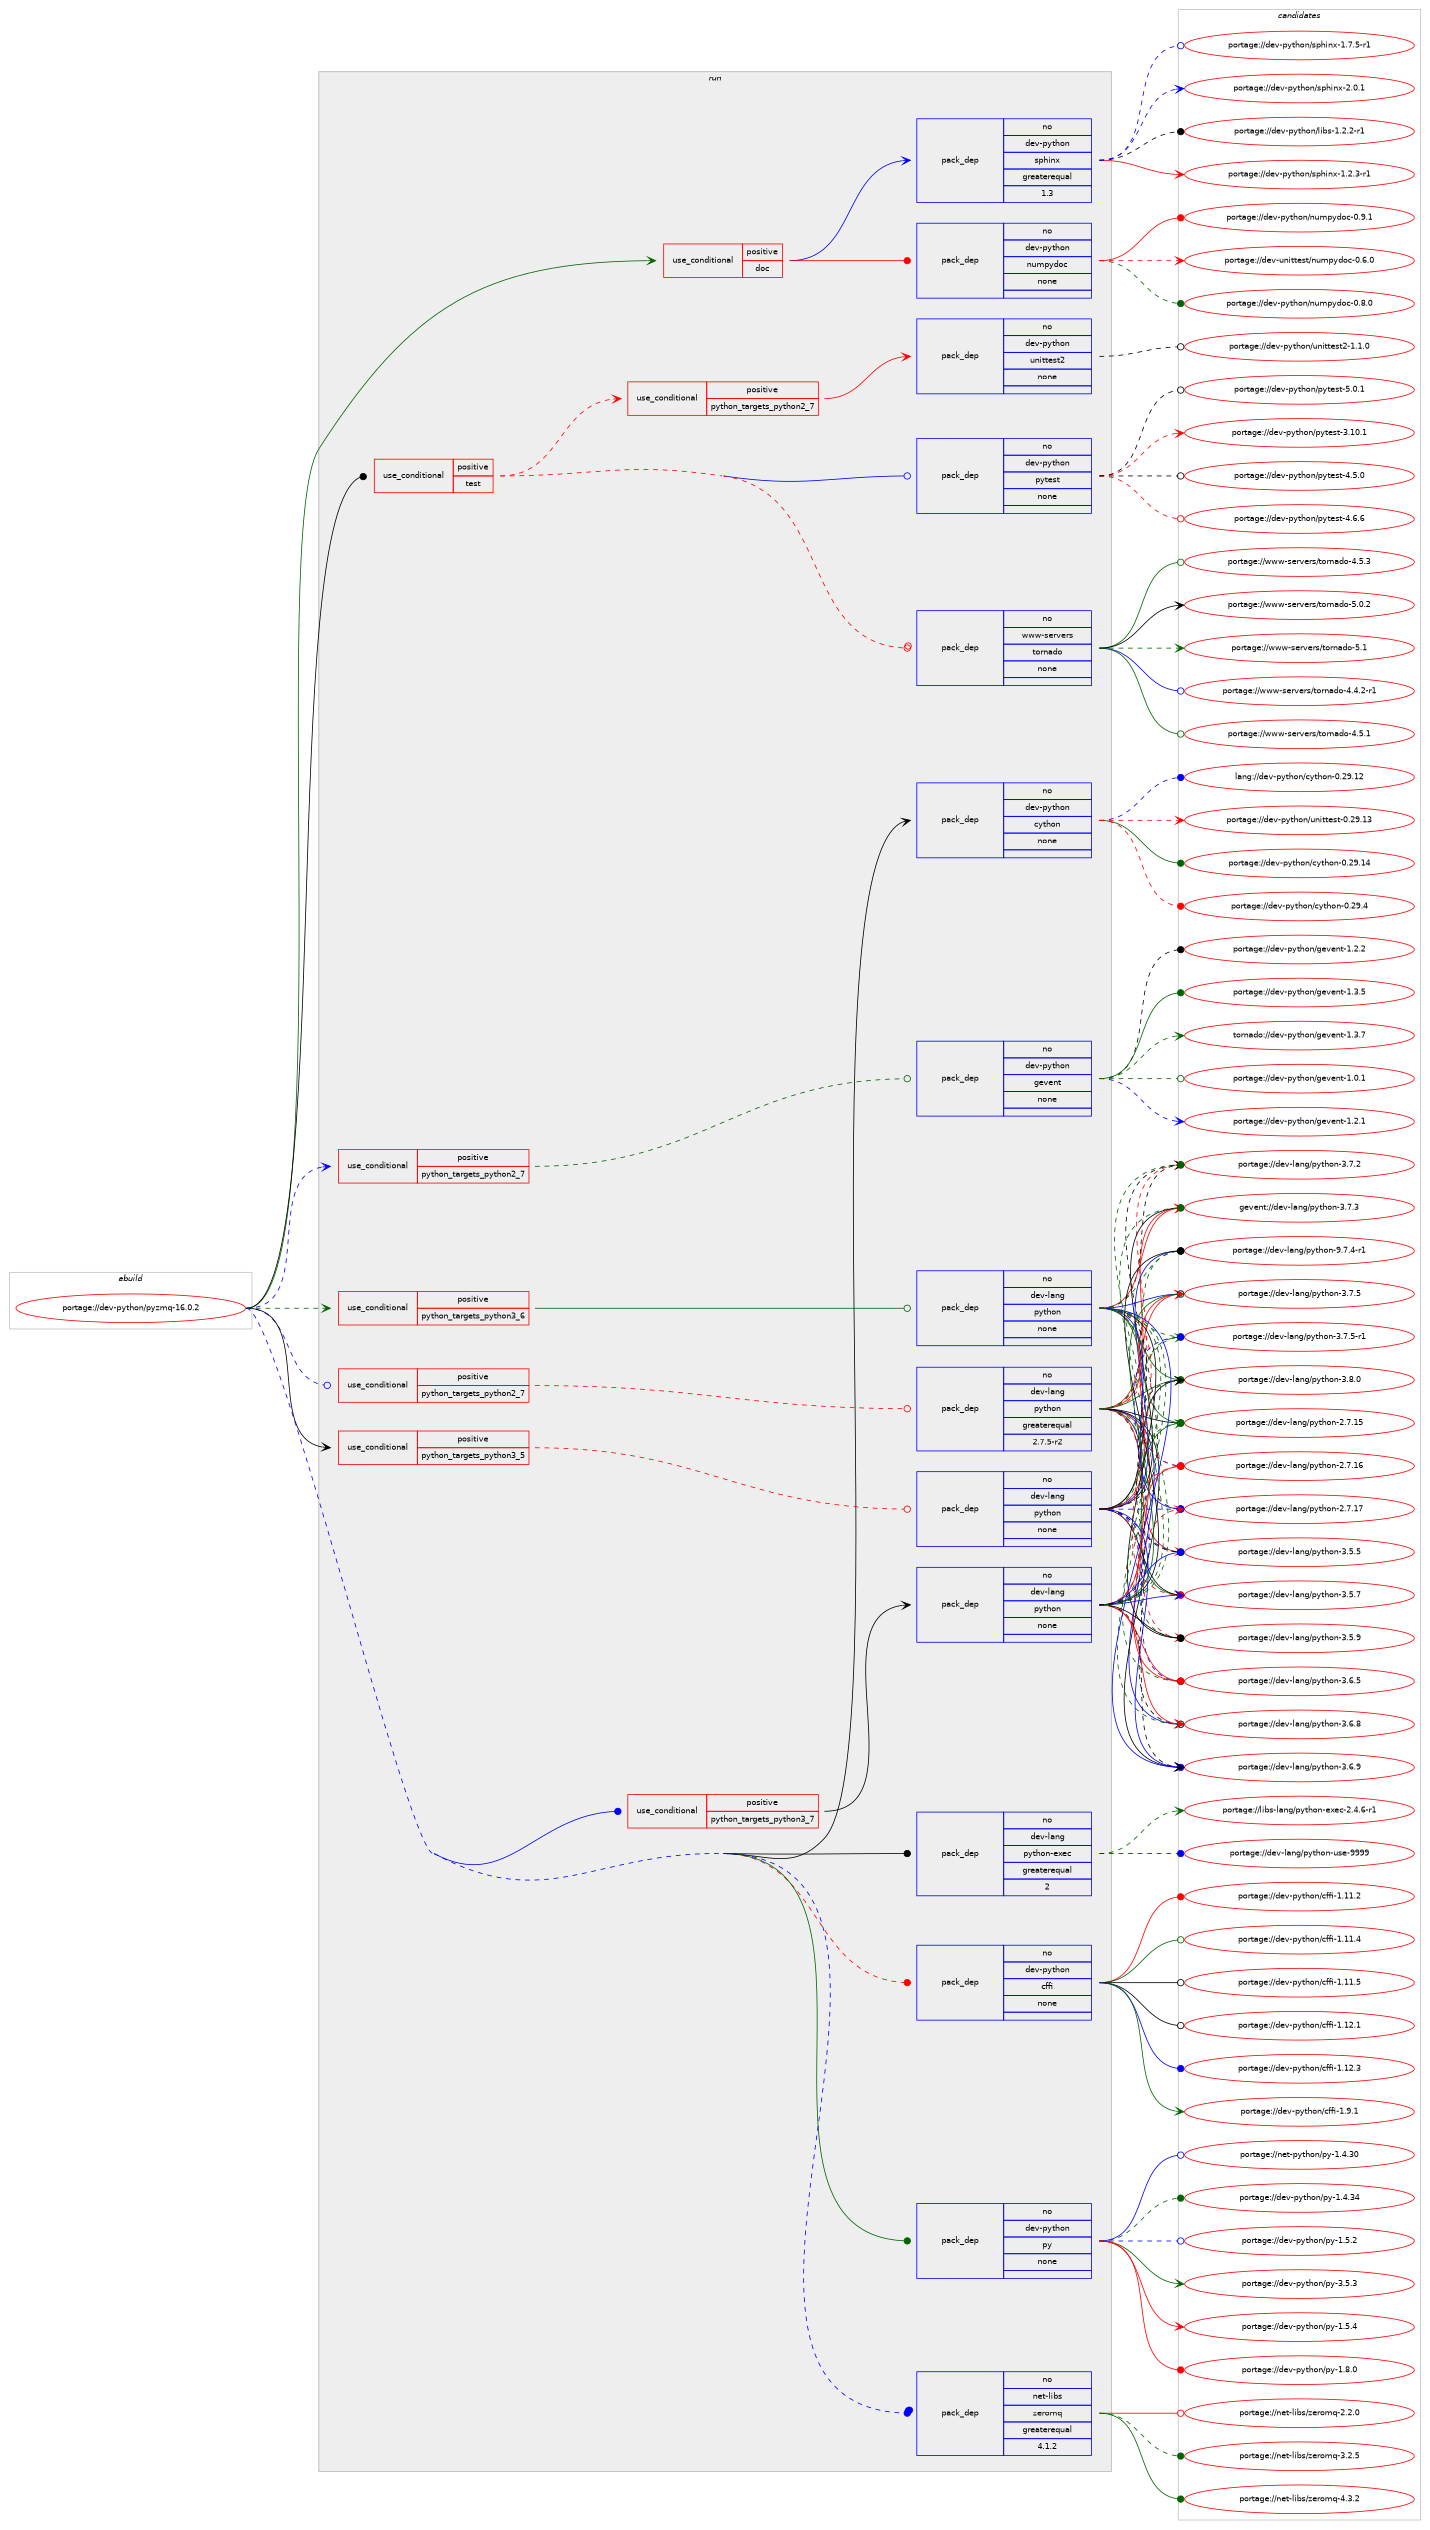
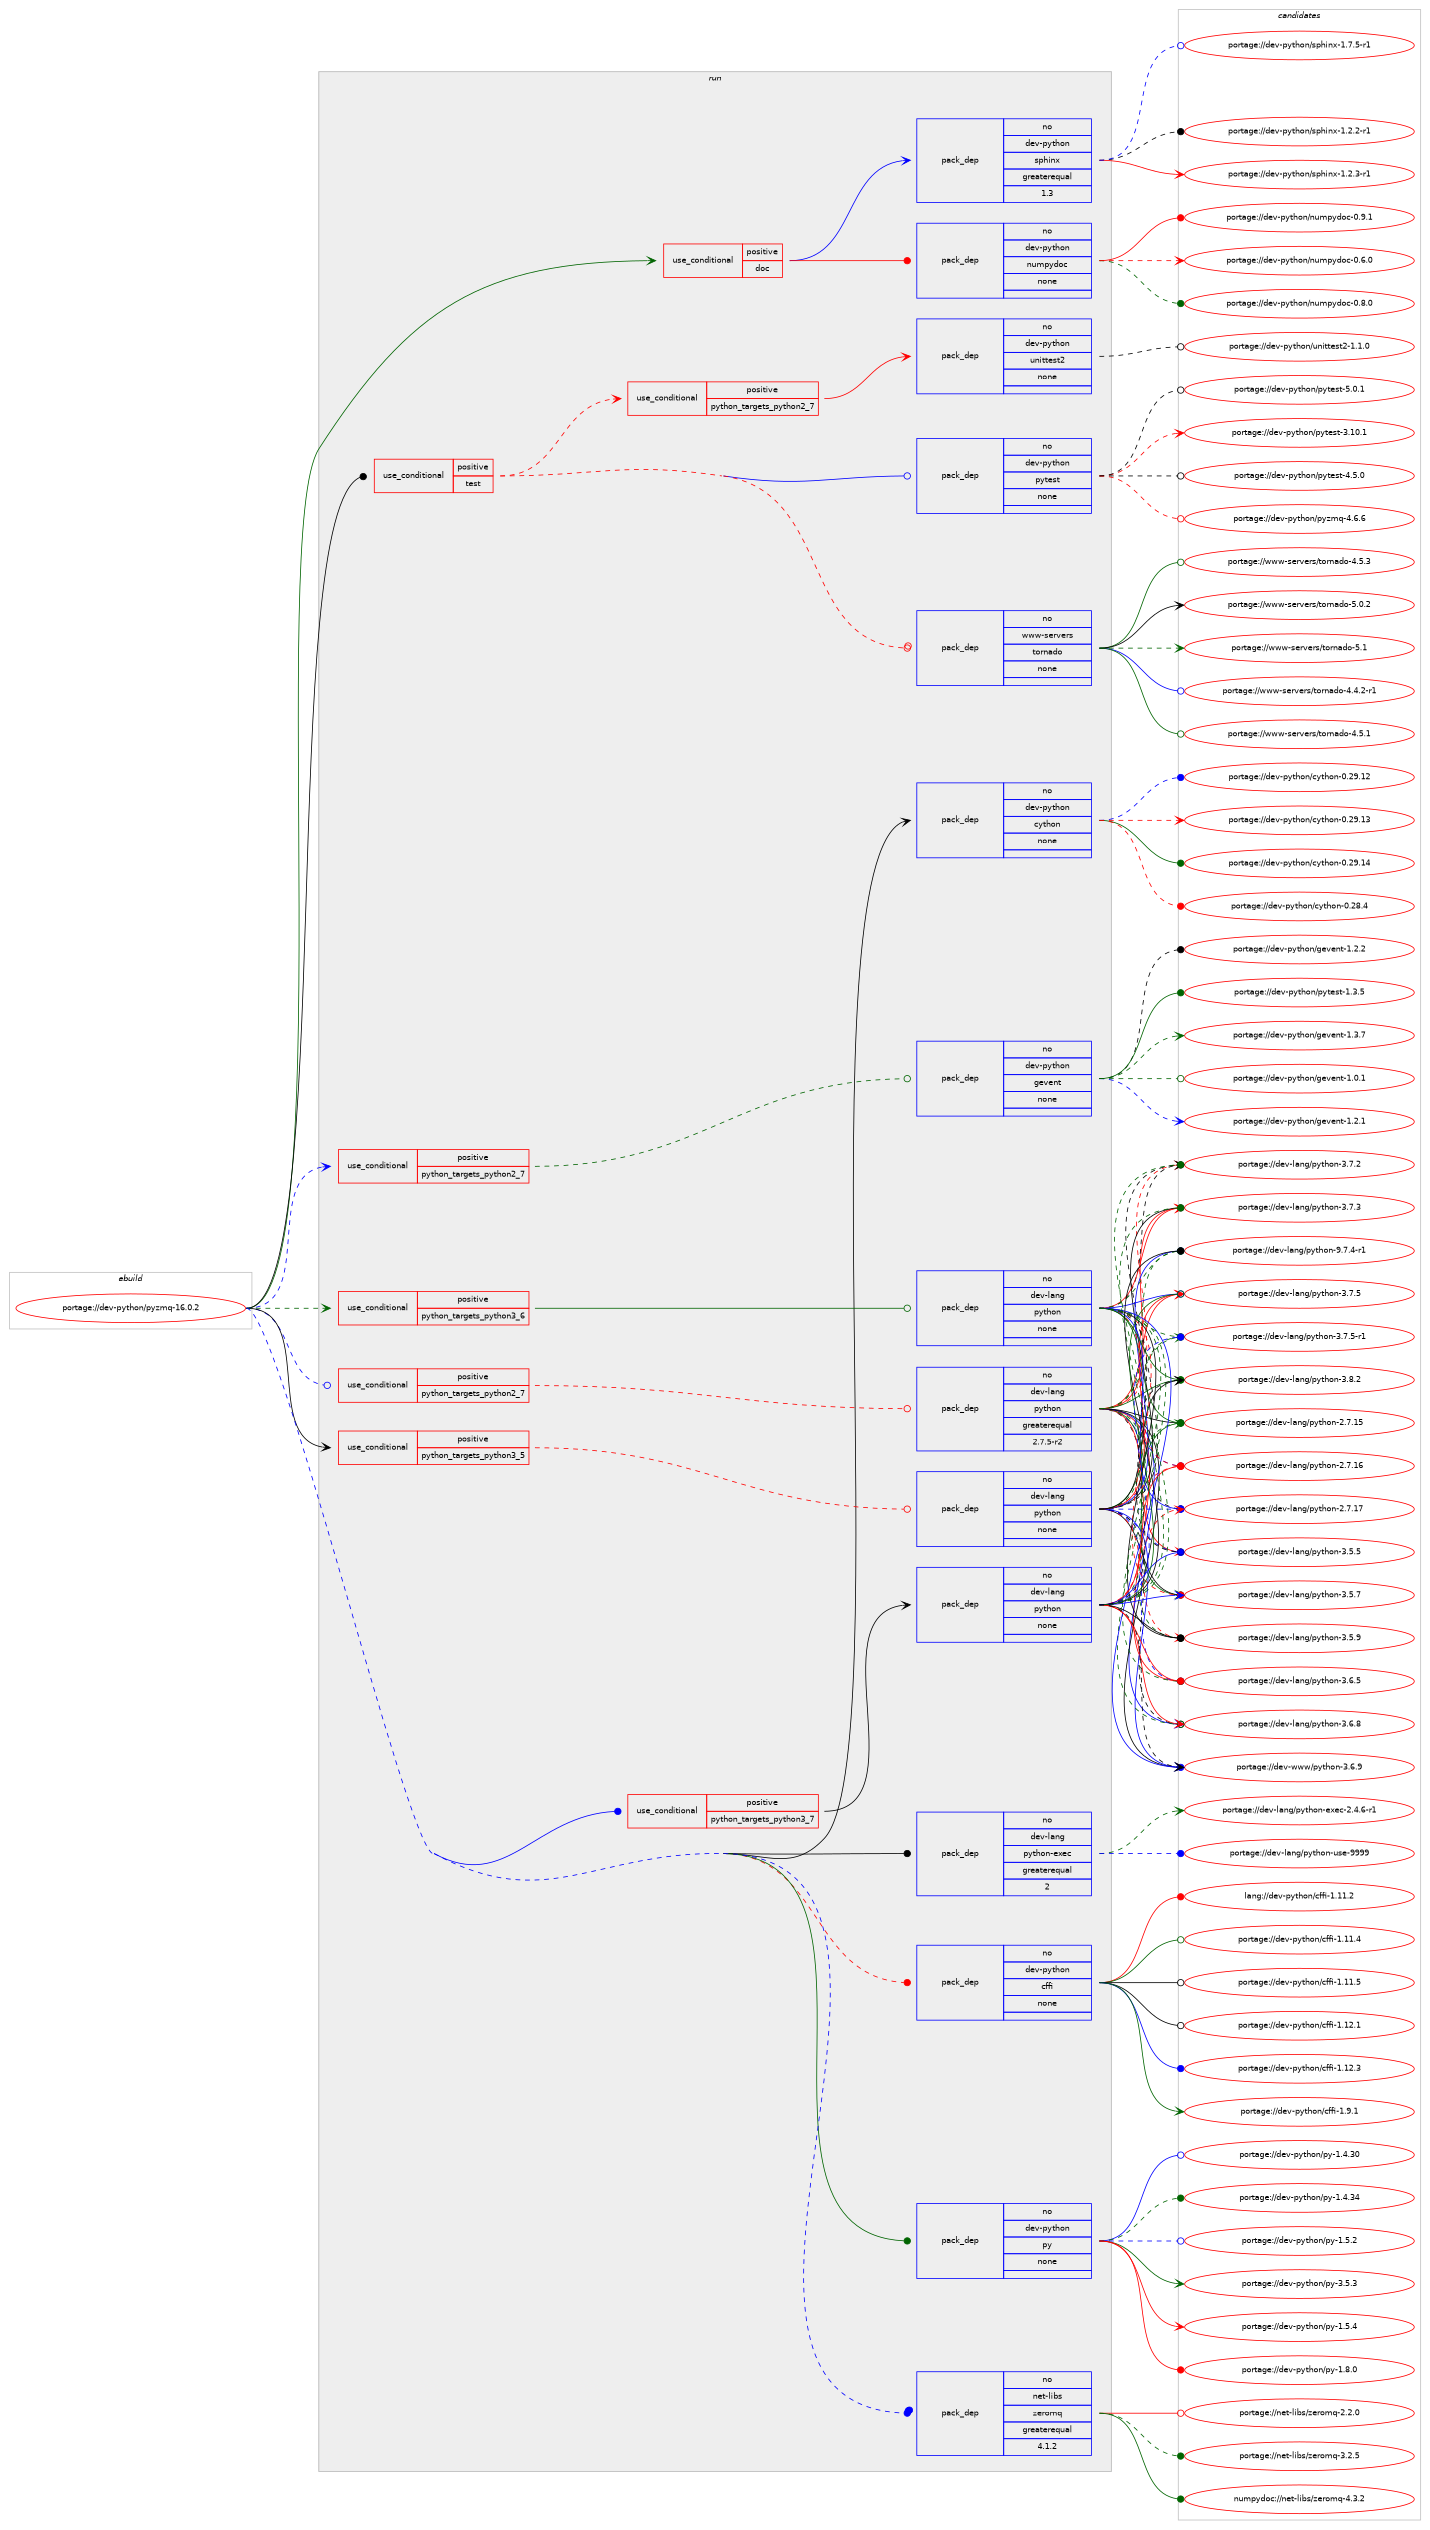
(1299, 88) -> none
(1299, 132) -> (1299, 132)
(1299, 261) -> (1299, 261)
(1299, 519) -> (1299, 519)
(1299, 777) -> (1299, 777)
(1299, 820) -> (1299, 820)
(1299, 906) -> (1299, 906)
(1299, 993) -> (1299, 993)
(1299, 1036) -> (1299, 1036)
(1299, 1208) -> (1299, 1208)
(1299, 1380) -> (1299, 1380)
(1299, 1767) -> (1299, 1767)
(1299, 1810) -> (1299, 1810)
(1299, 1897) -> (1299, 1897)
(1299, 2155) -> (1299, 2155)
(1299, 2499) -> (1299, 2499)
